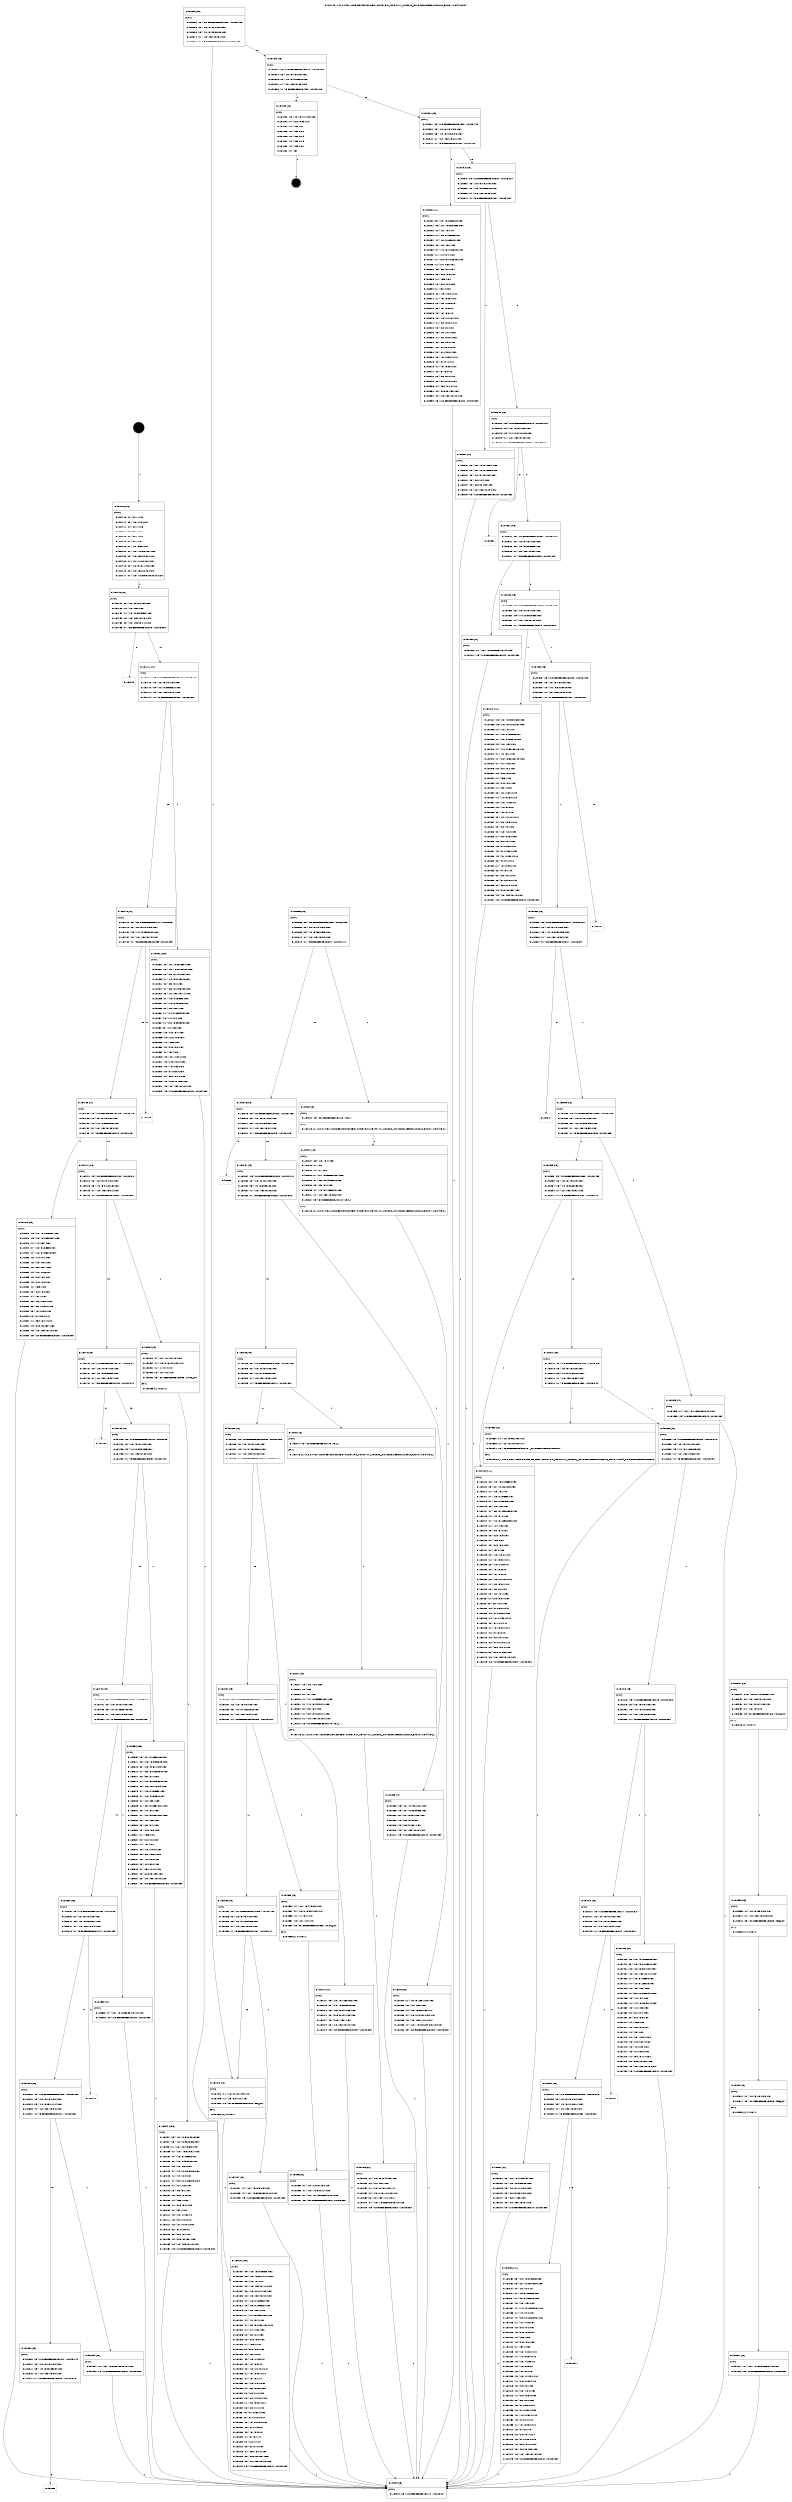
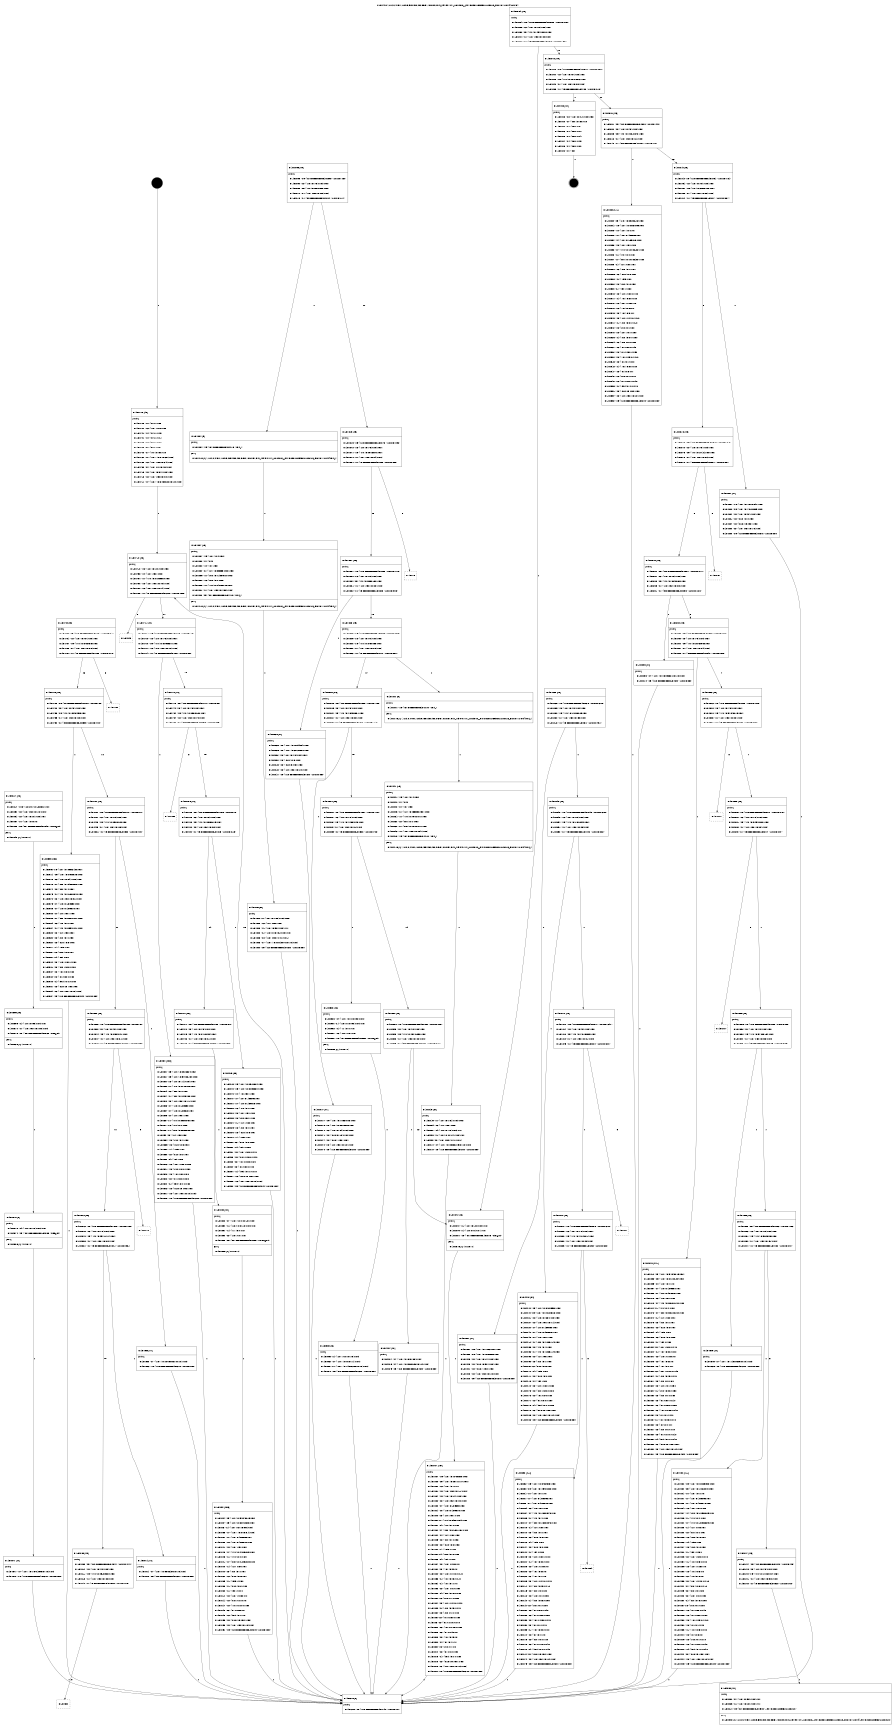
none -> (284, 1136)
(107, 1273) -> none
(630, 1405) -> none
